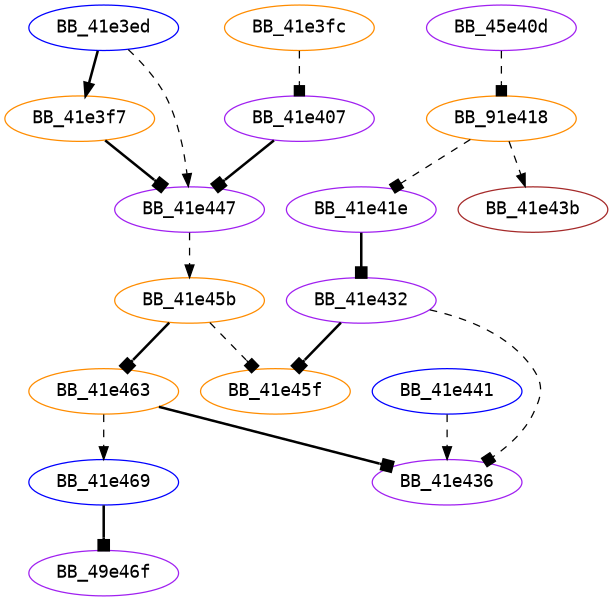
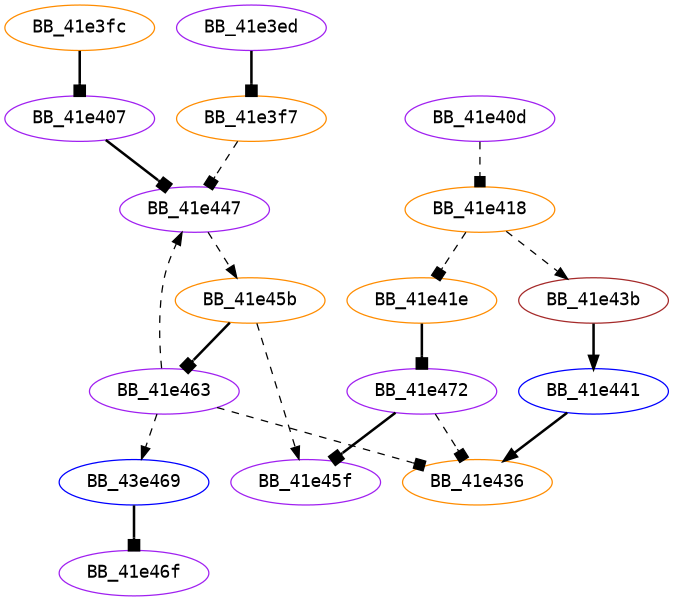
(104, 28) -> (251, 28)
(501, 28) -> (480, 119)
(93, 67) -> (251, 67)
(299, 67) -> (80, 67)
(170, 106) -> (161, 305)
(501, 119) -> (480, 210)
(130, 160) -> (226, 159)
(361, 210) -> (422, 300)
(361, 300) -> (422, 391)
none -> (594, 340)
(228, 341) -> (276, 385)
(104, 391) -> (164, 391)
(275, 391) -> (306, 482)
(447, 431) -> (541, 433)
(269, 435) -> (315, 435)
(104, 482) -> (134, 482)
(447, 482) -> (477, 482)
(104, 573) -> (134, 573)
